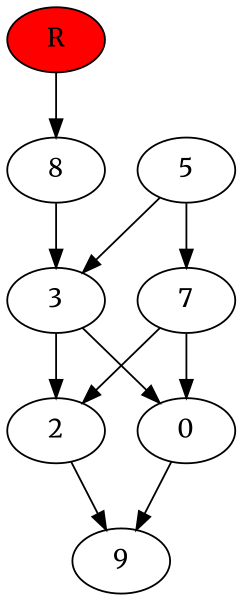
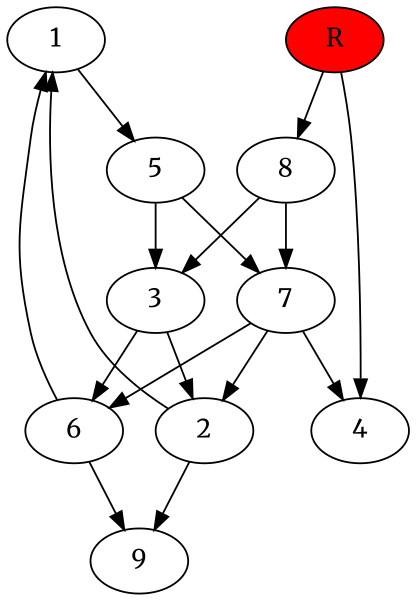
none -> (56, 40)
none -> (286, 226)
(186, 431) -> (74, 431)
none -> (360, 431)
